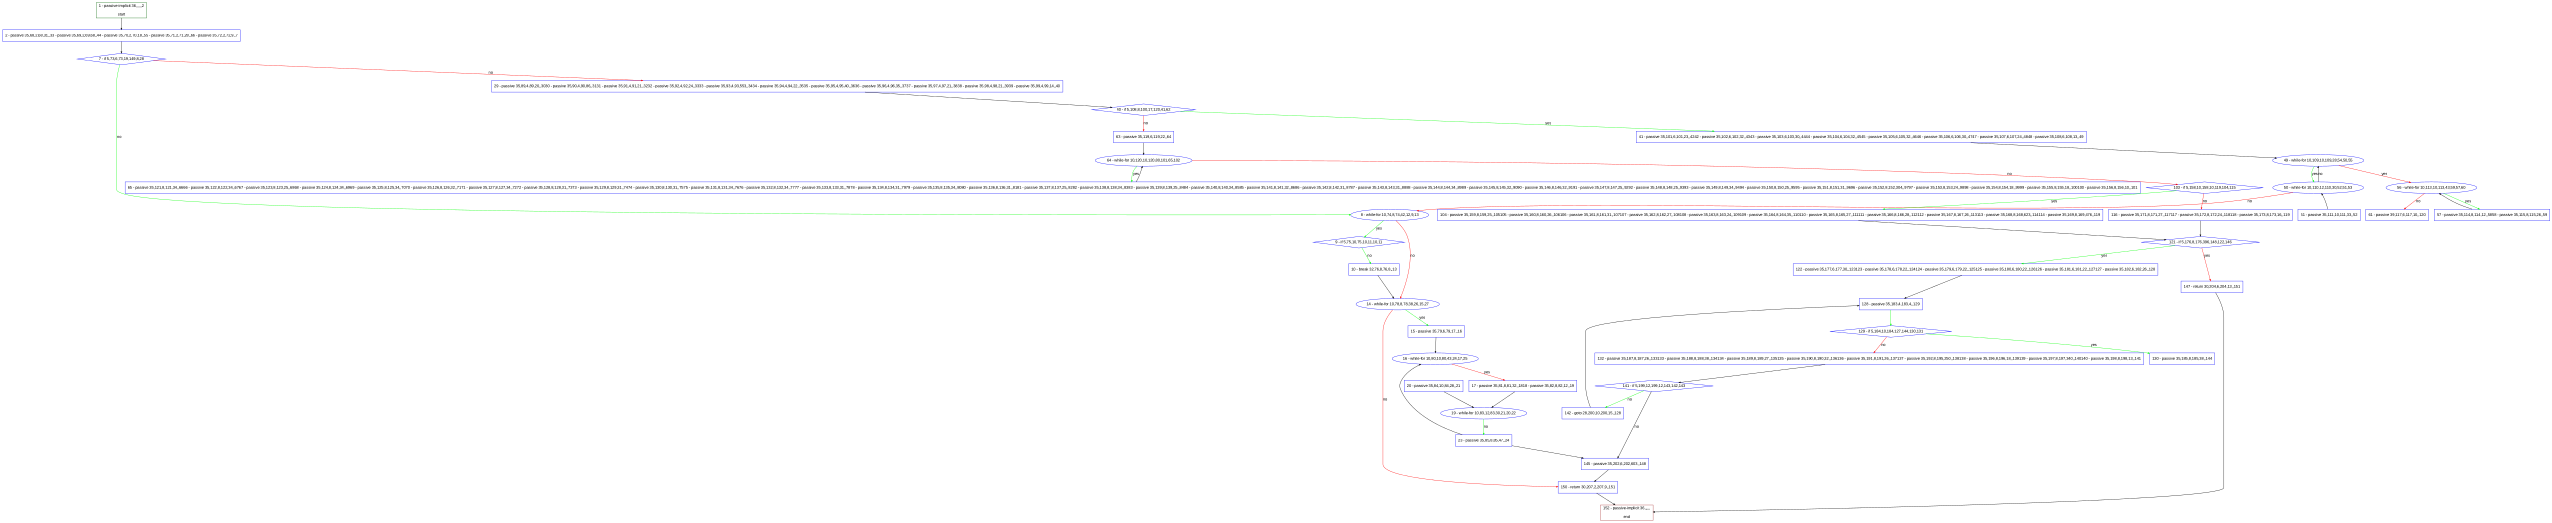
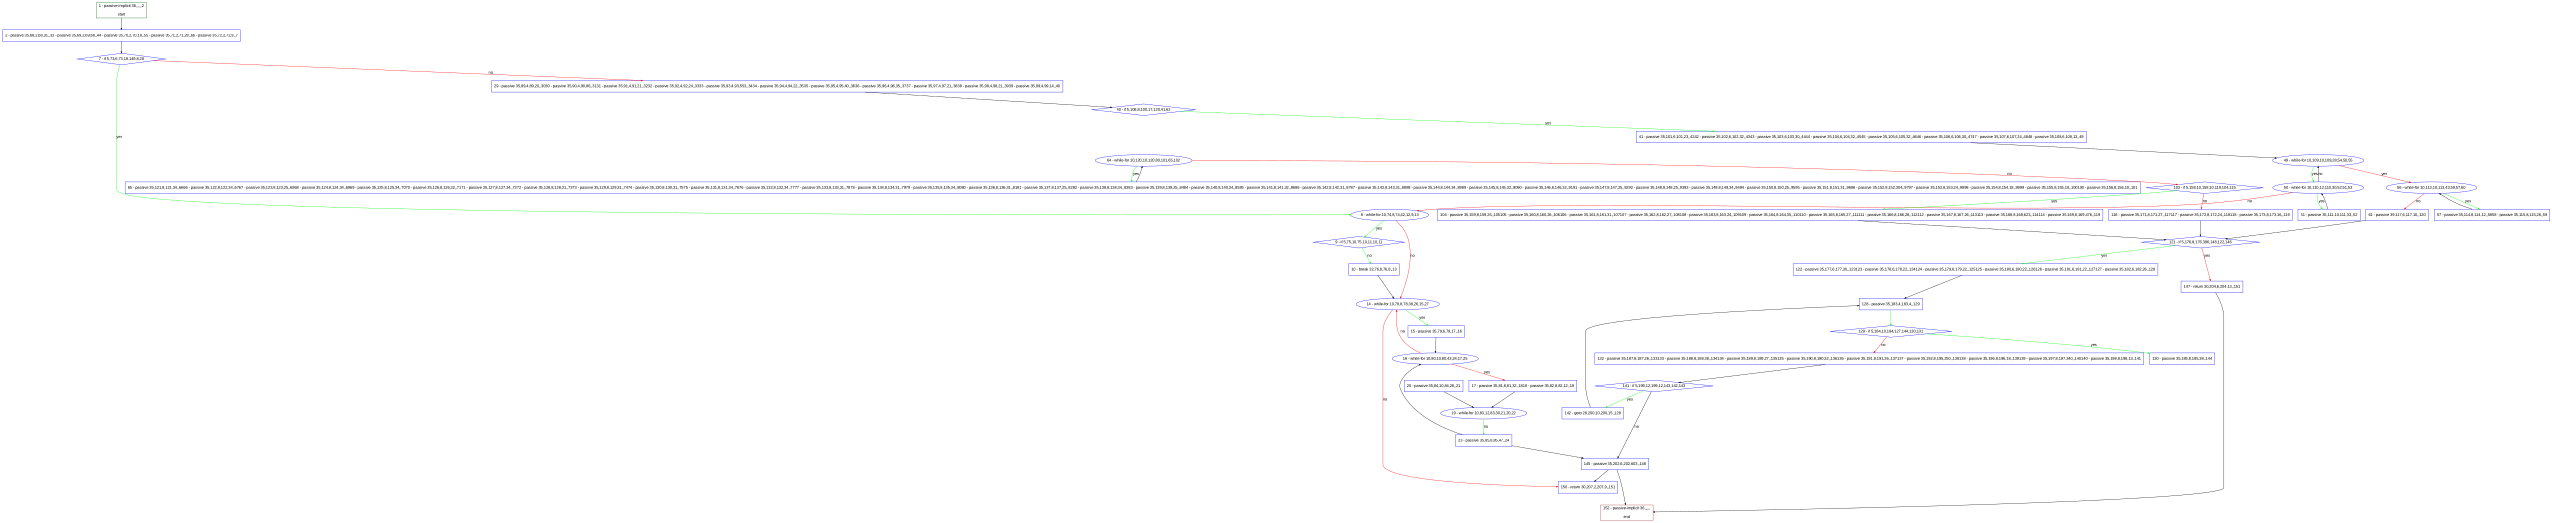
(119, 137) -> (119, 137)
(1144, 137) -> none
none -> (2318, 201)
none -> (2297, 230)
none -> (1401, 337)
(1630, 400) -> (1630, 400)
(1605, 499) -> (1622, 486)
